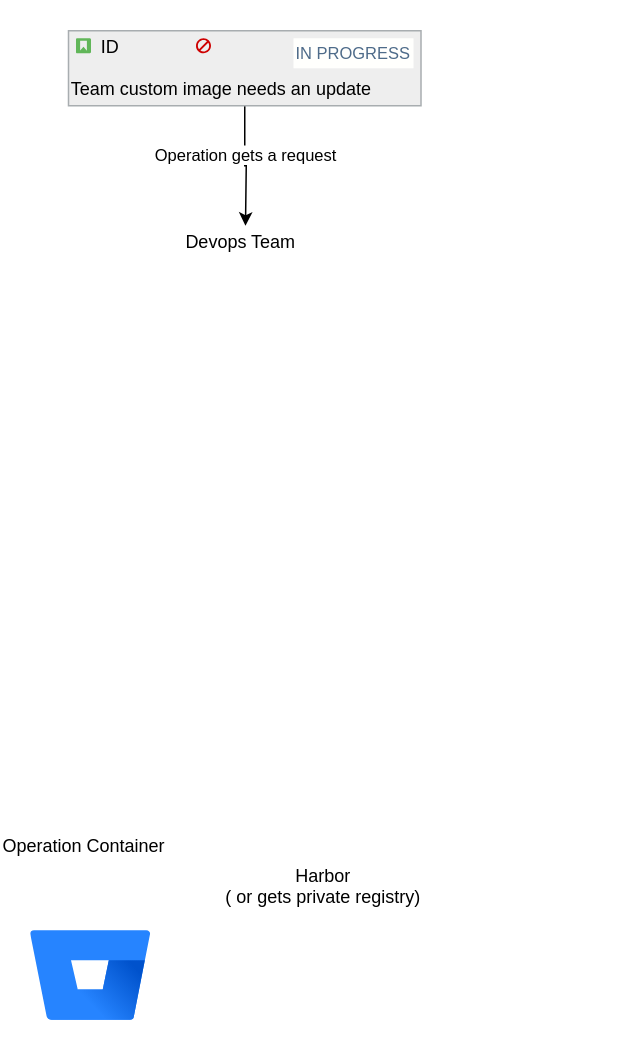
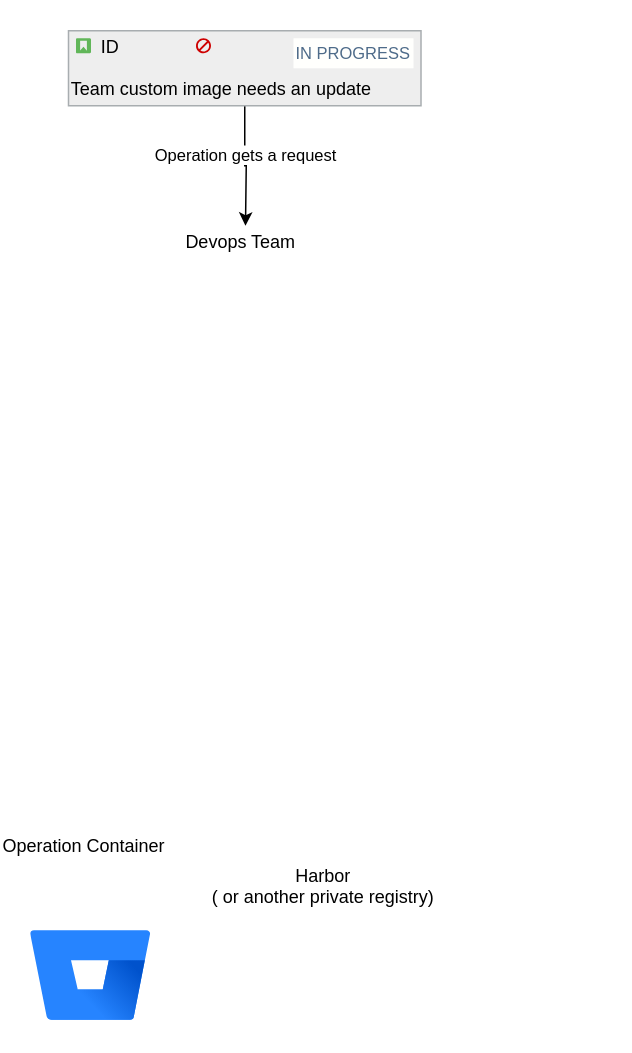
(323, 876) -> (323, 876)
